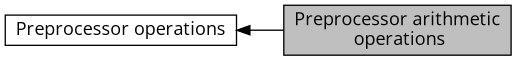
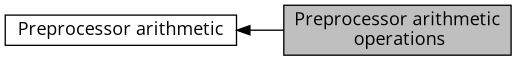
(121, 30) -> (121, 30)
